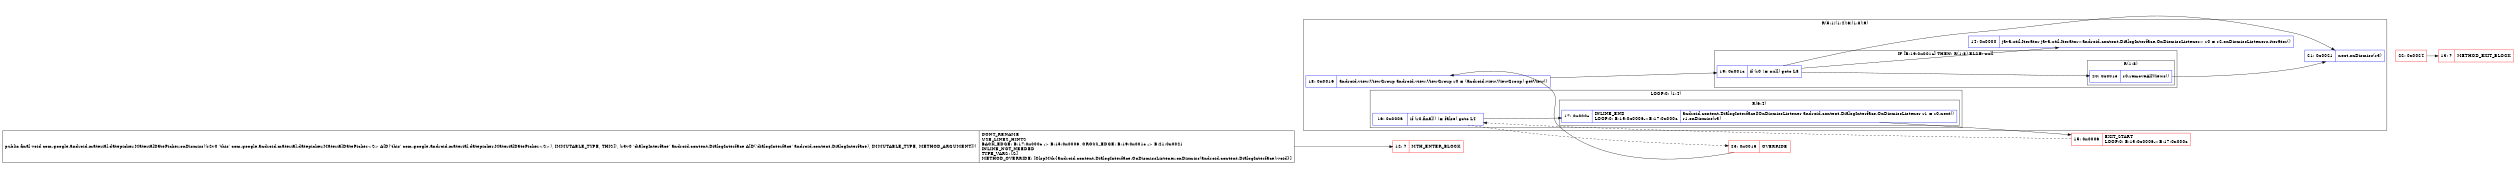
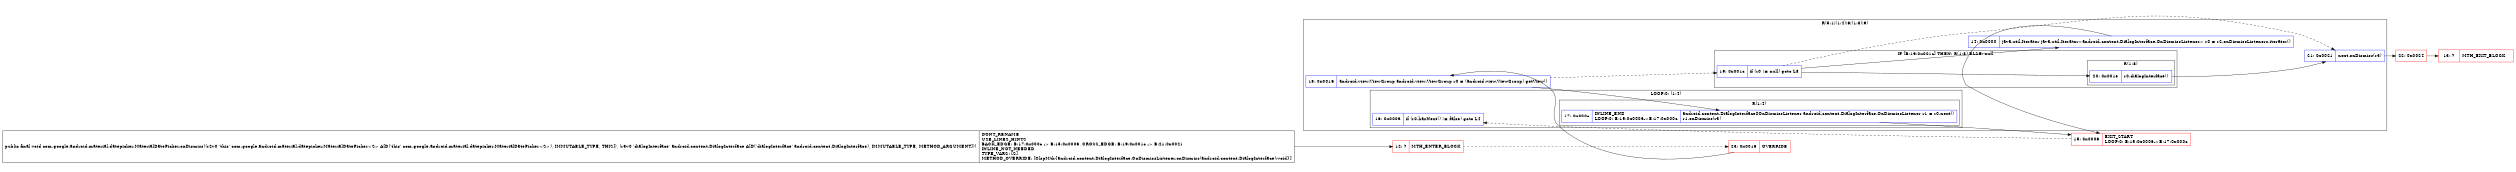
(2058, 23) -> (2058, 23)
none -> (2389, 56)
(2484, 56) -> (2484, 56)
none -> (1965, 63)
(1632, 75) -> (1632, 75)
(2146, 76) -> (2146, 76)
(1759, 104) -> (1759, 104)
(1521, 118) -> (1624, 97)
(1443, 119) -> (1443, 119)
(1596, 139) -> (1588, 147)
